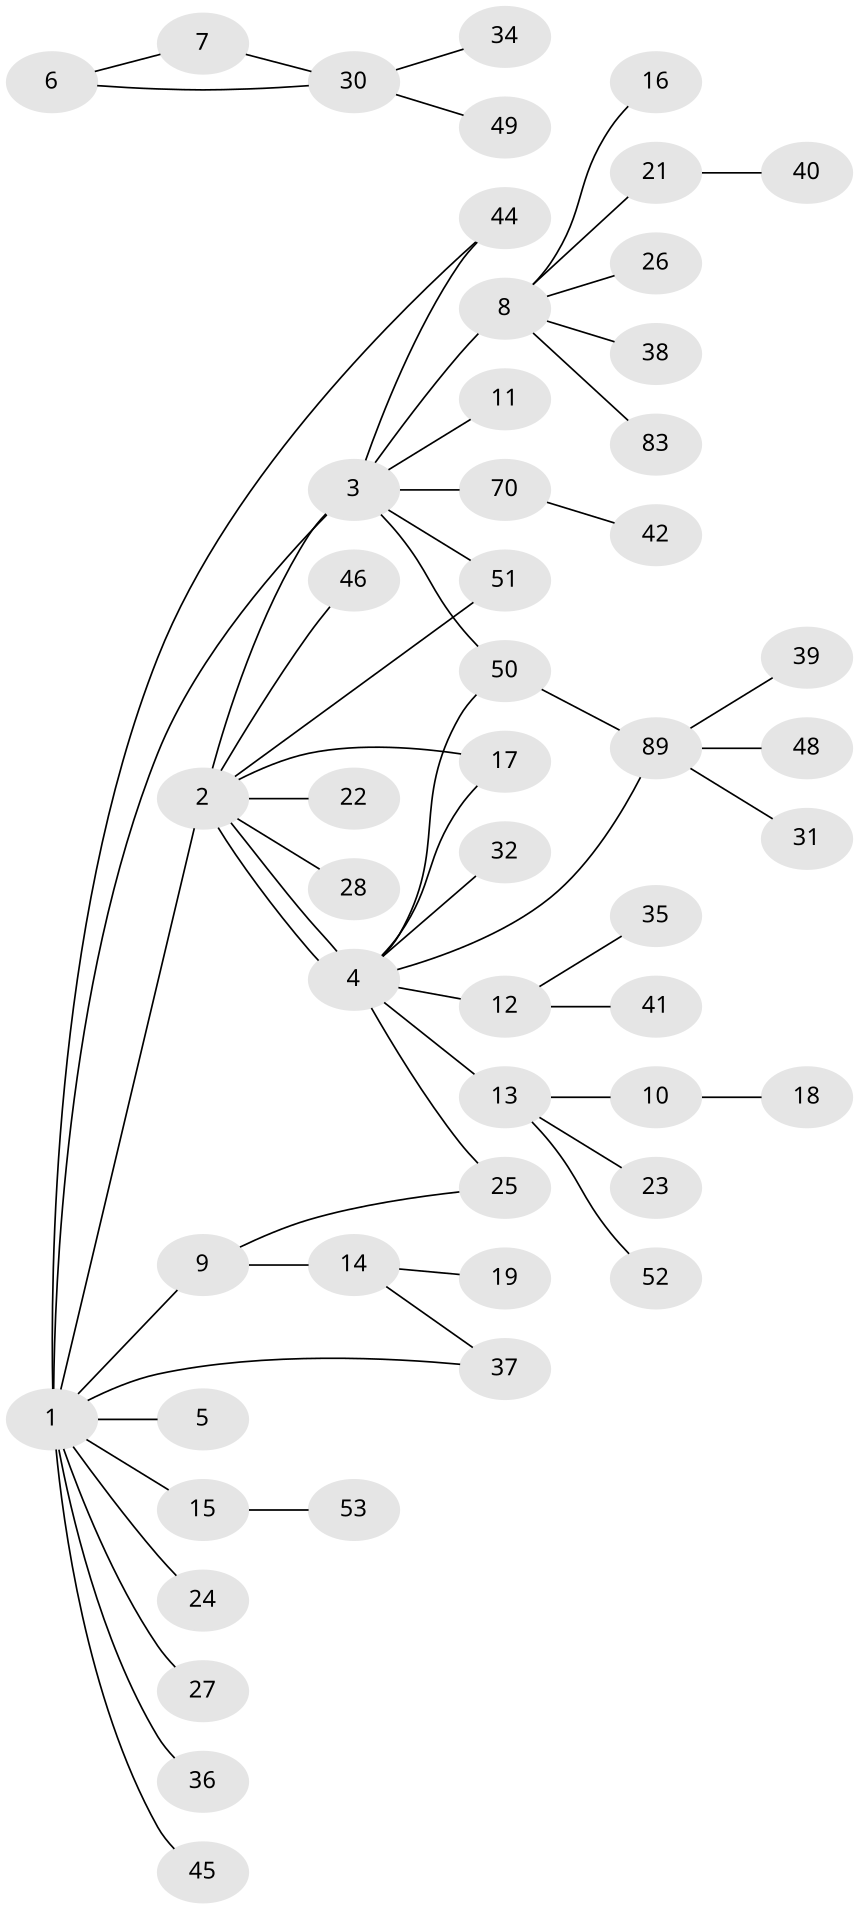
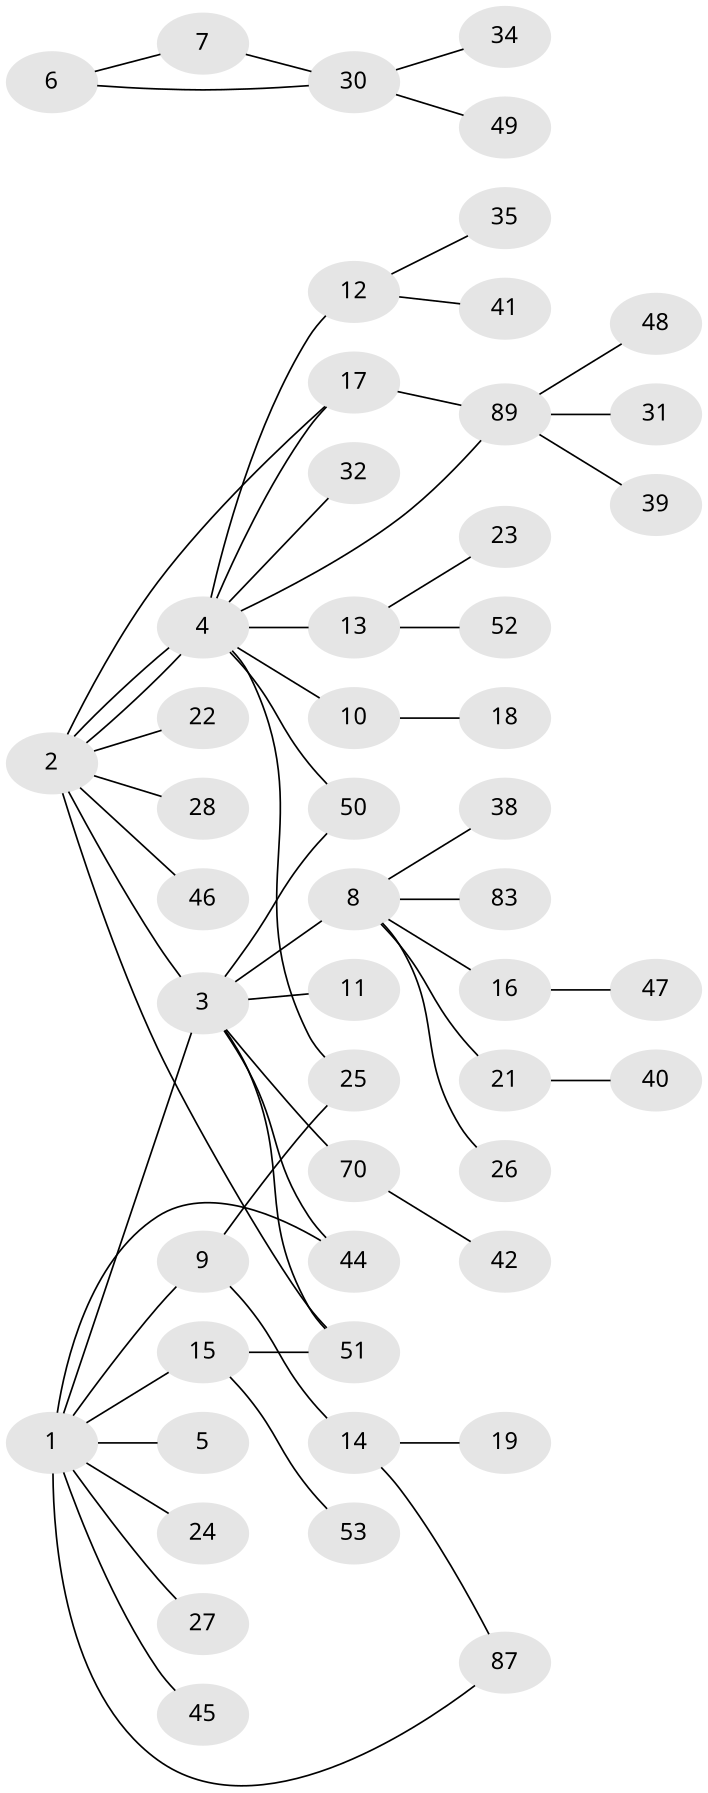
(581, 710) -> (429, 398)
none -> (656, 990)
(581, 1097) -> (279, 673)
(128, 1109) -> none
none -> (267, 1352)
(505, 1369) -> (505, 1663)
(203, 1782) -> none
